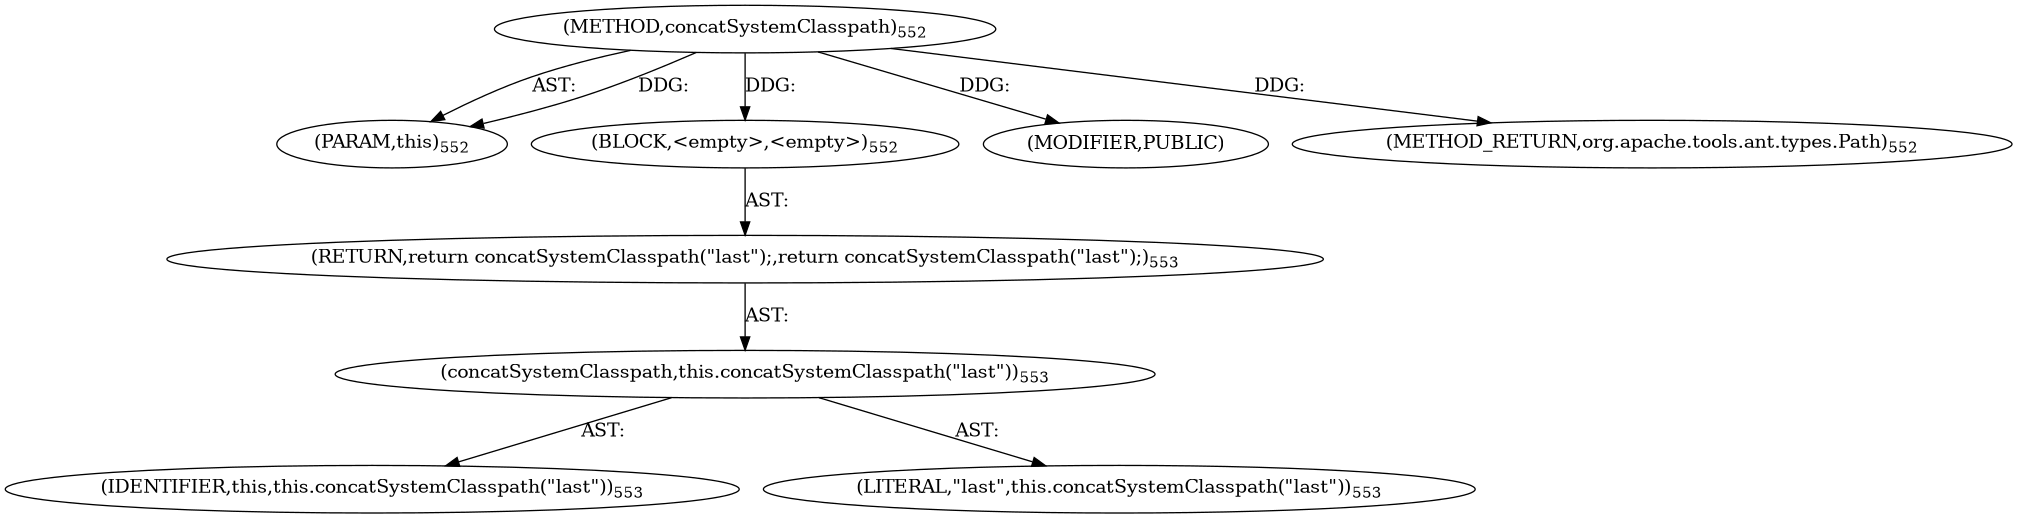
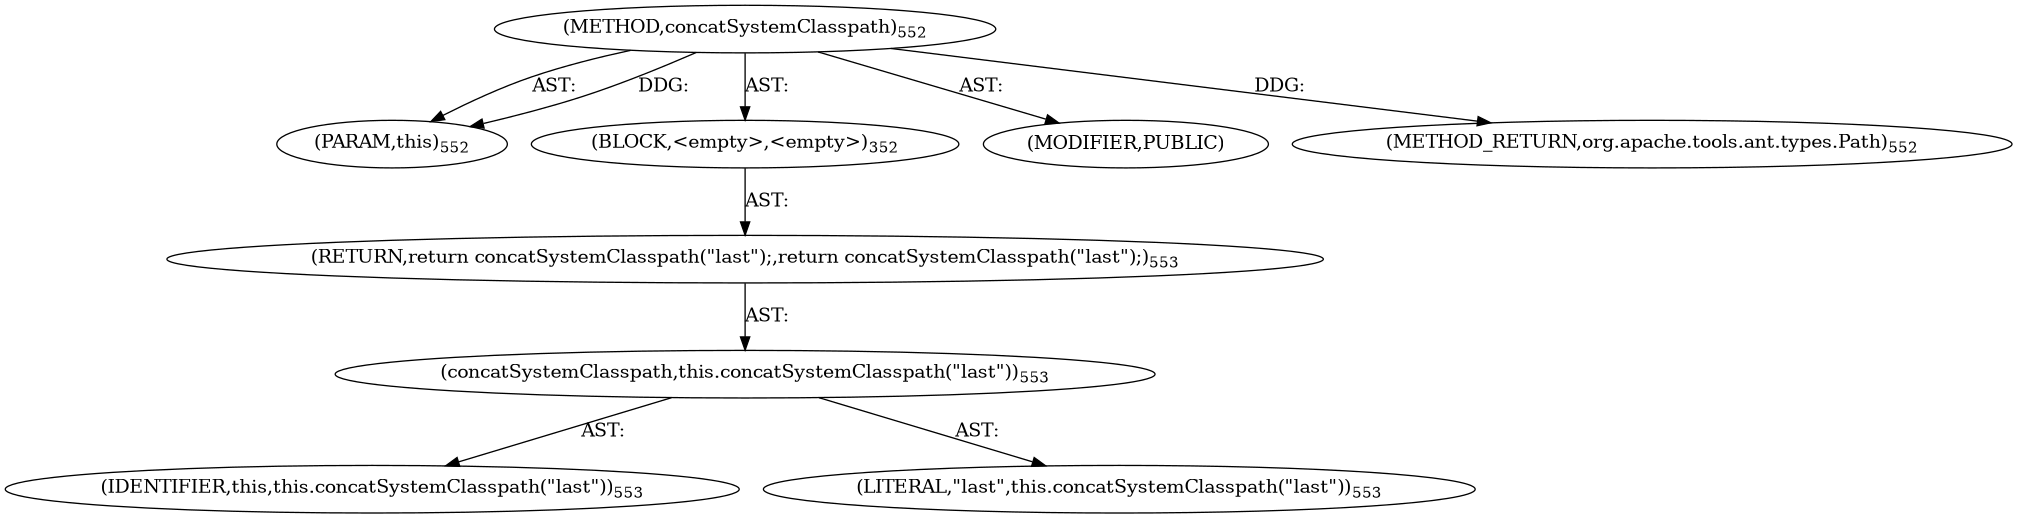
(774, 87) -> (770, 87)
(988, 87) -> (984, 87)
(884, 142) -> (884, 142)
